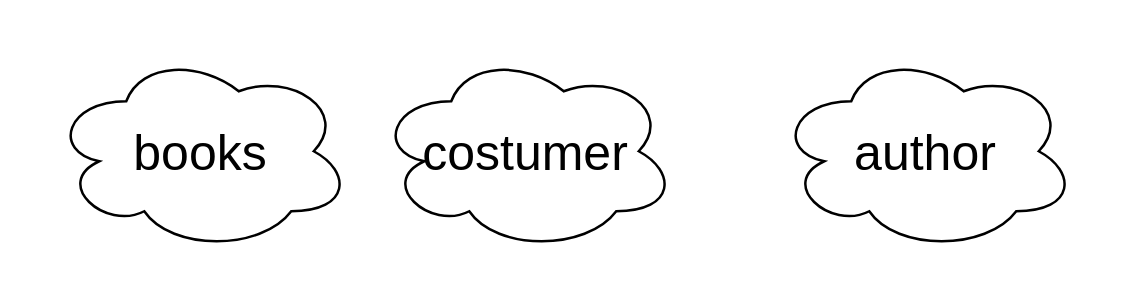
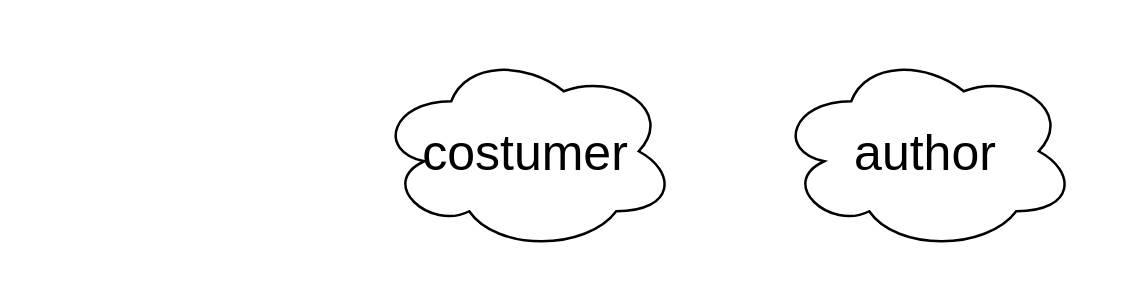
(201, 151) -> none
